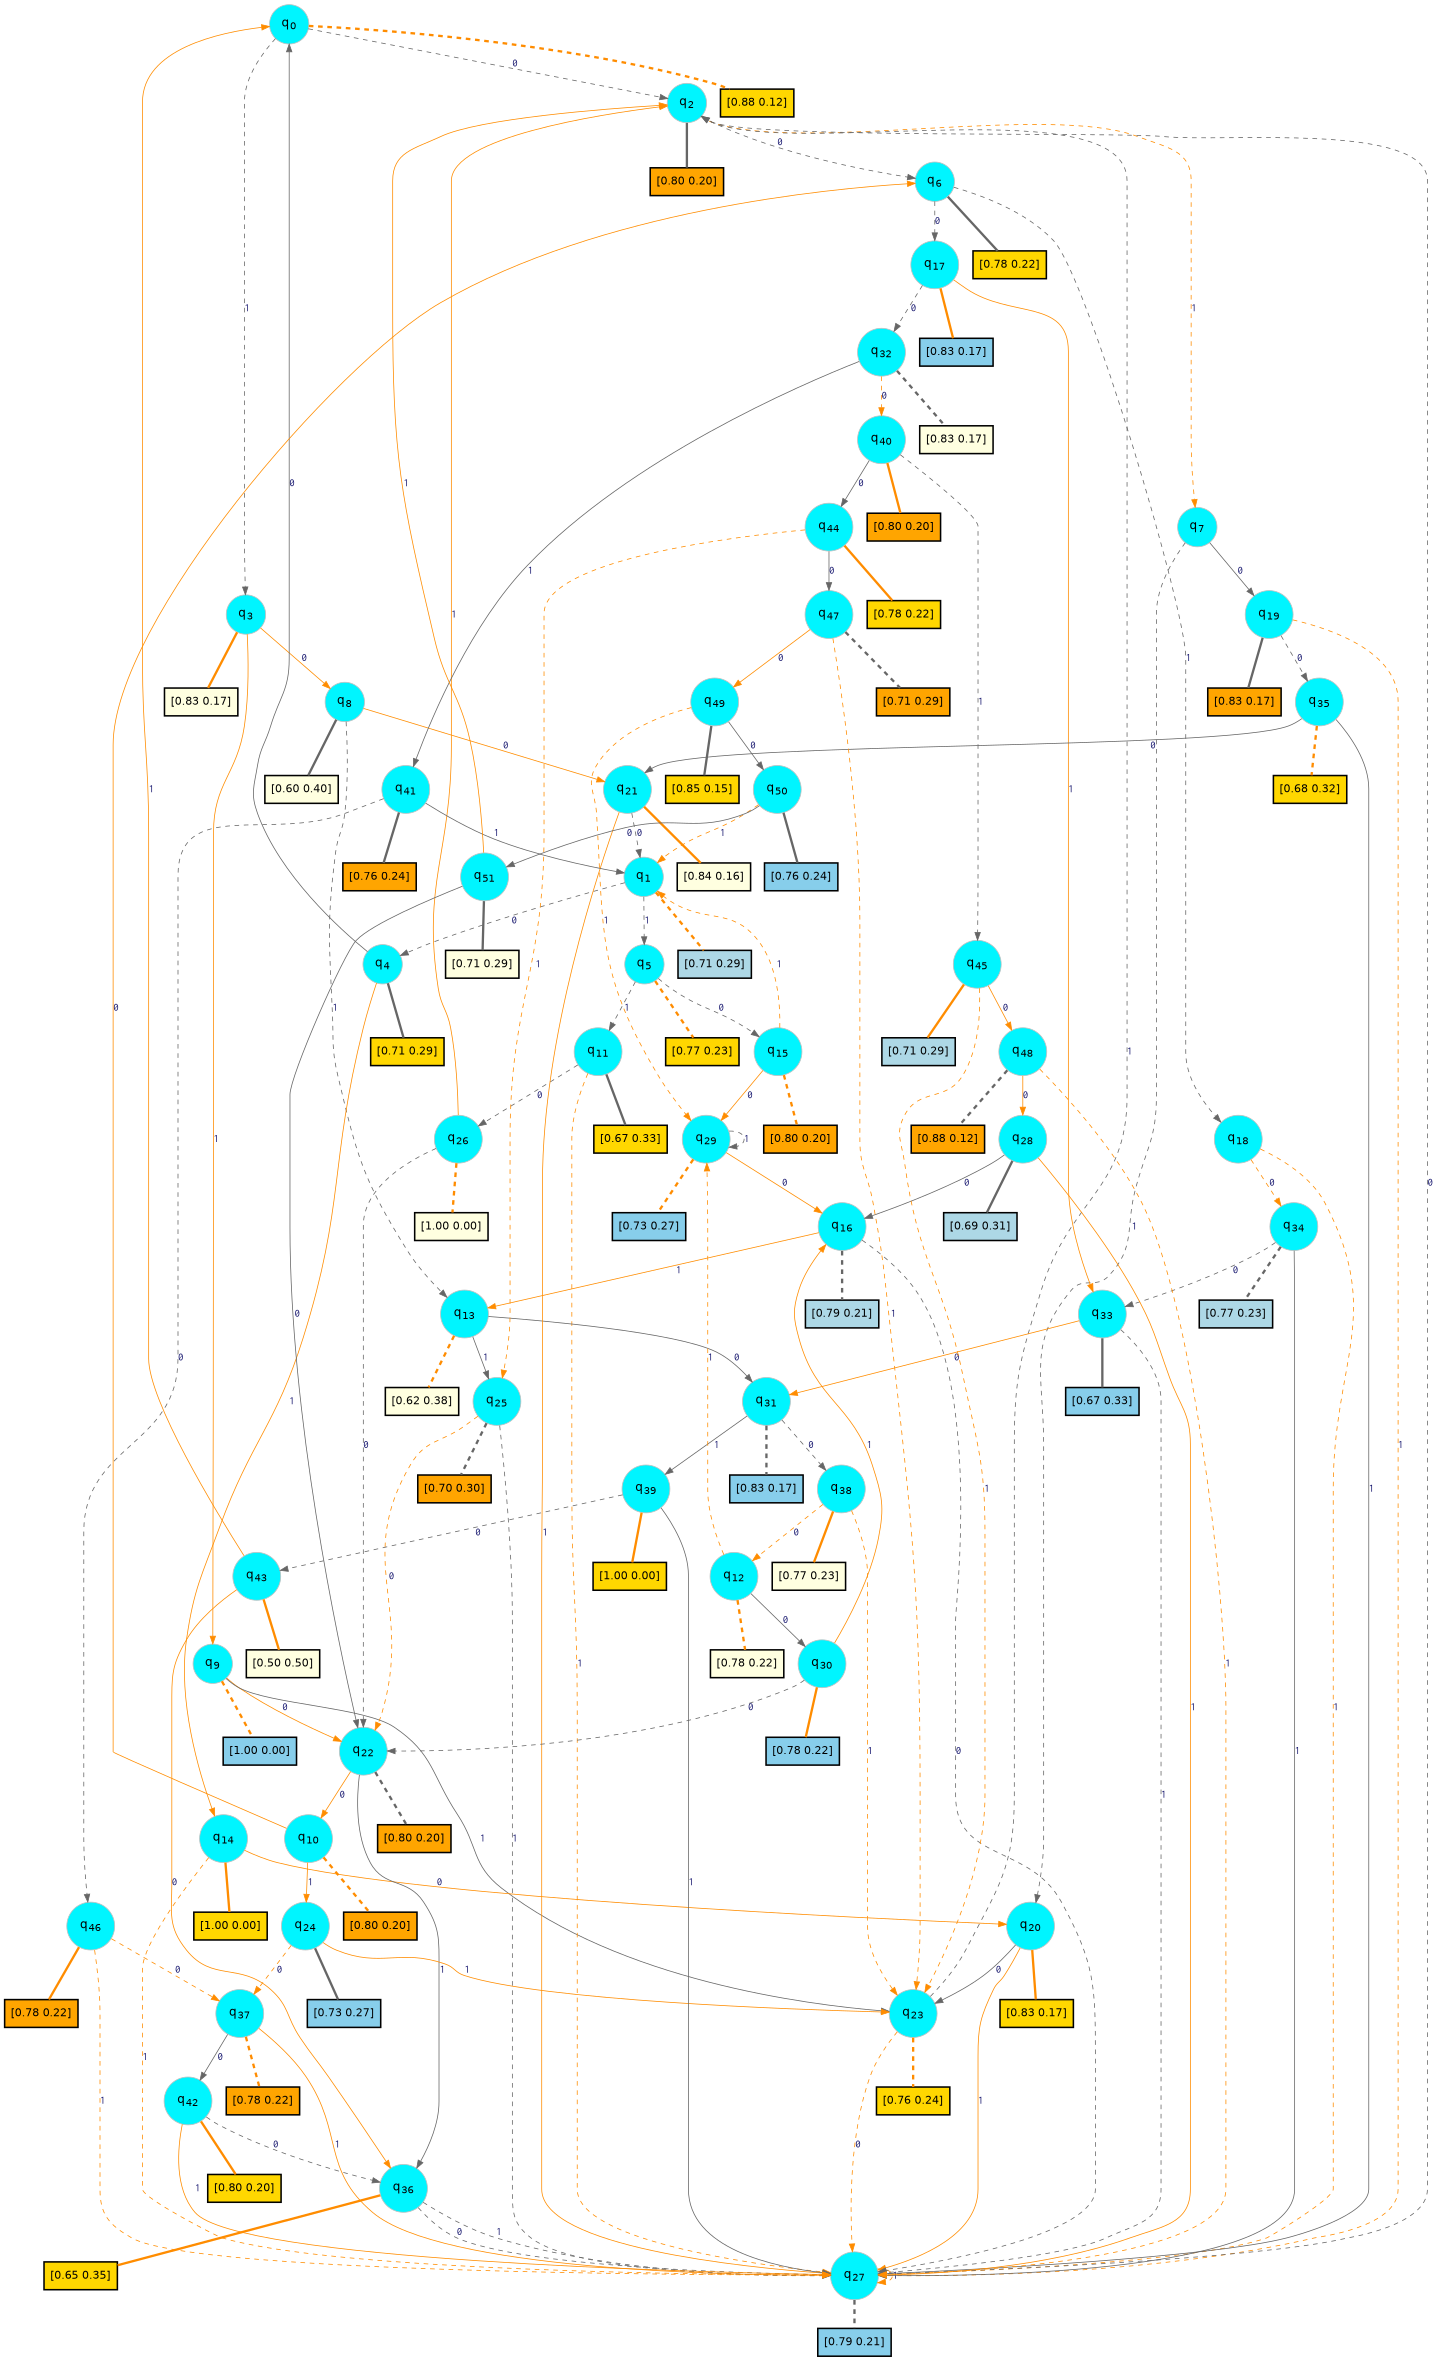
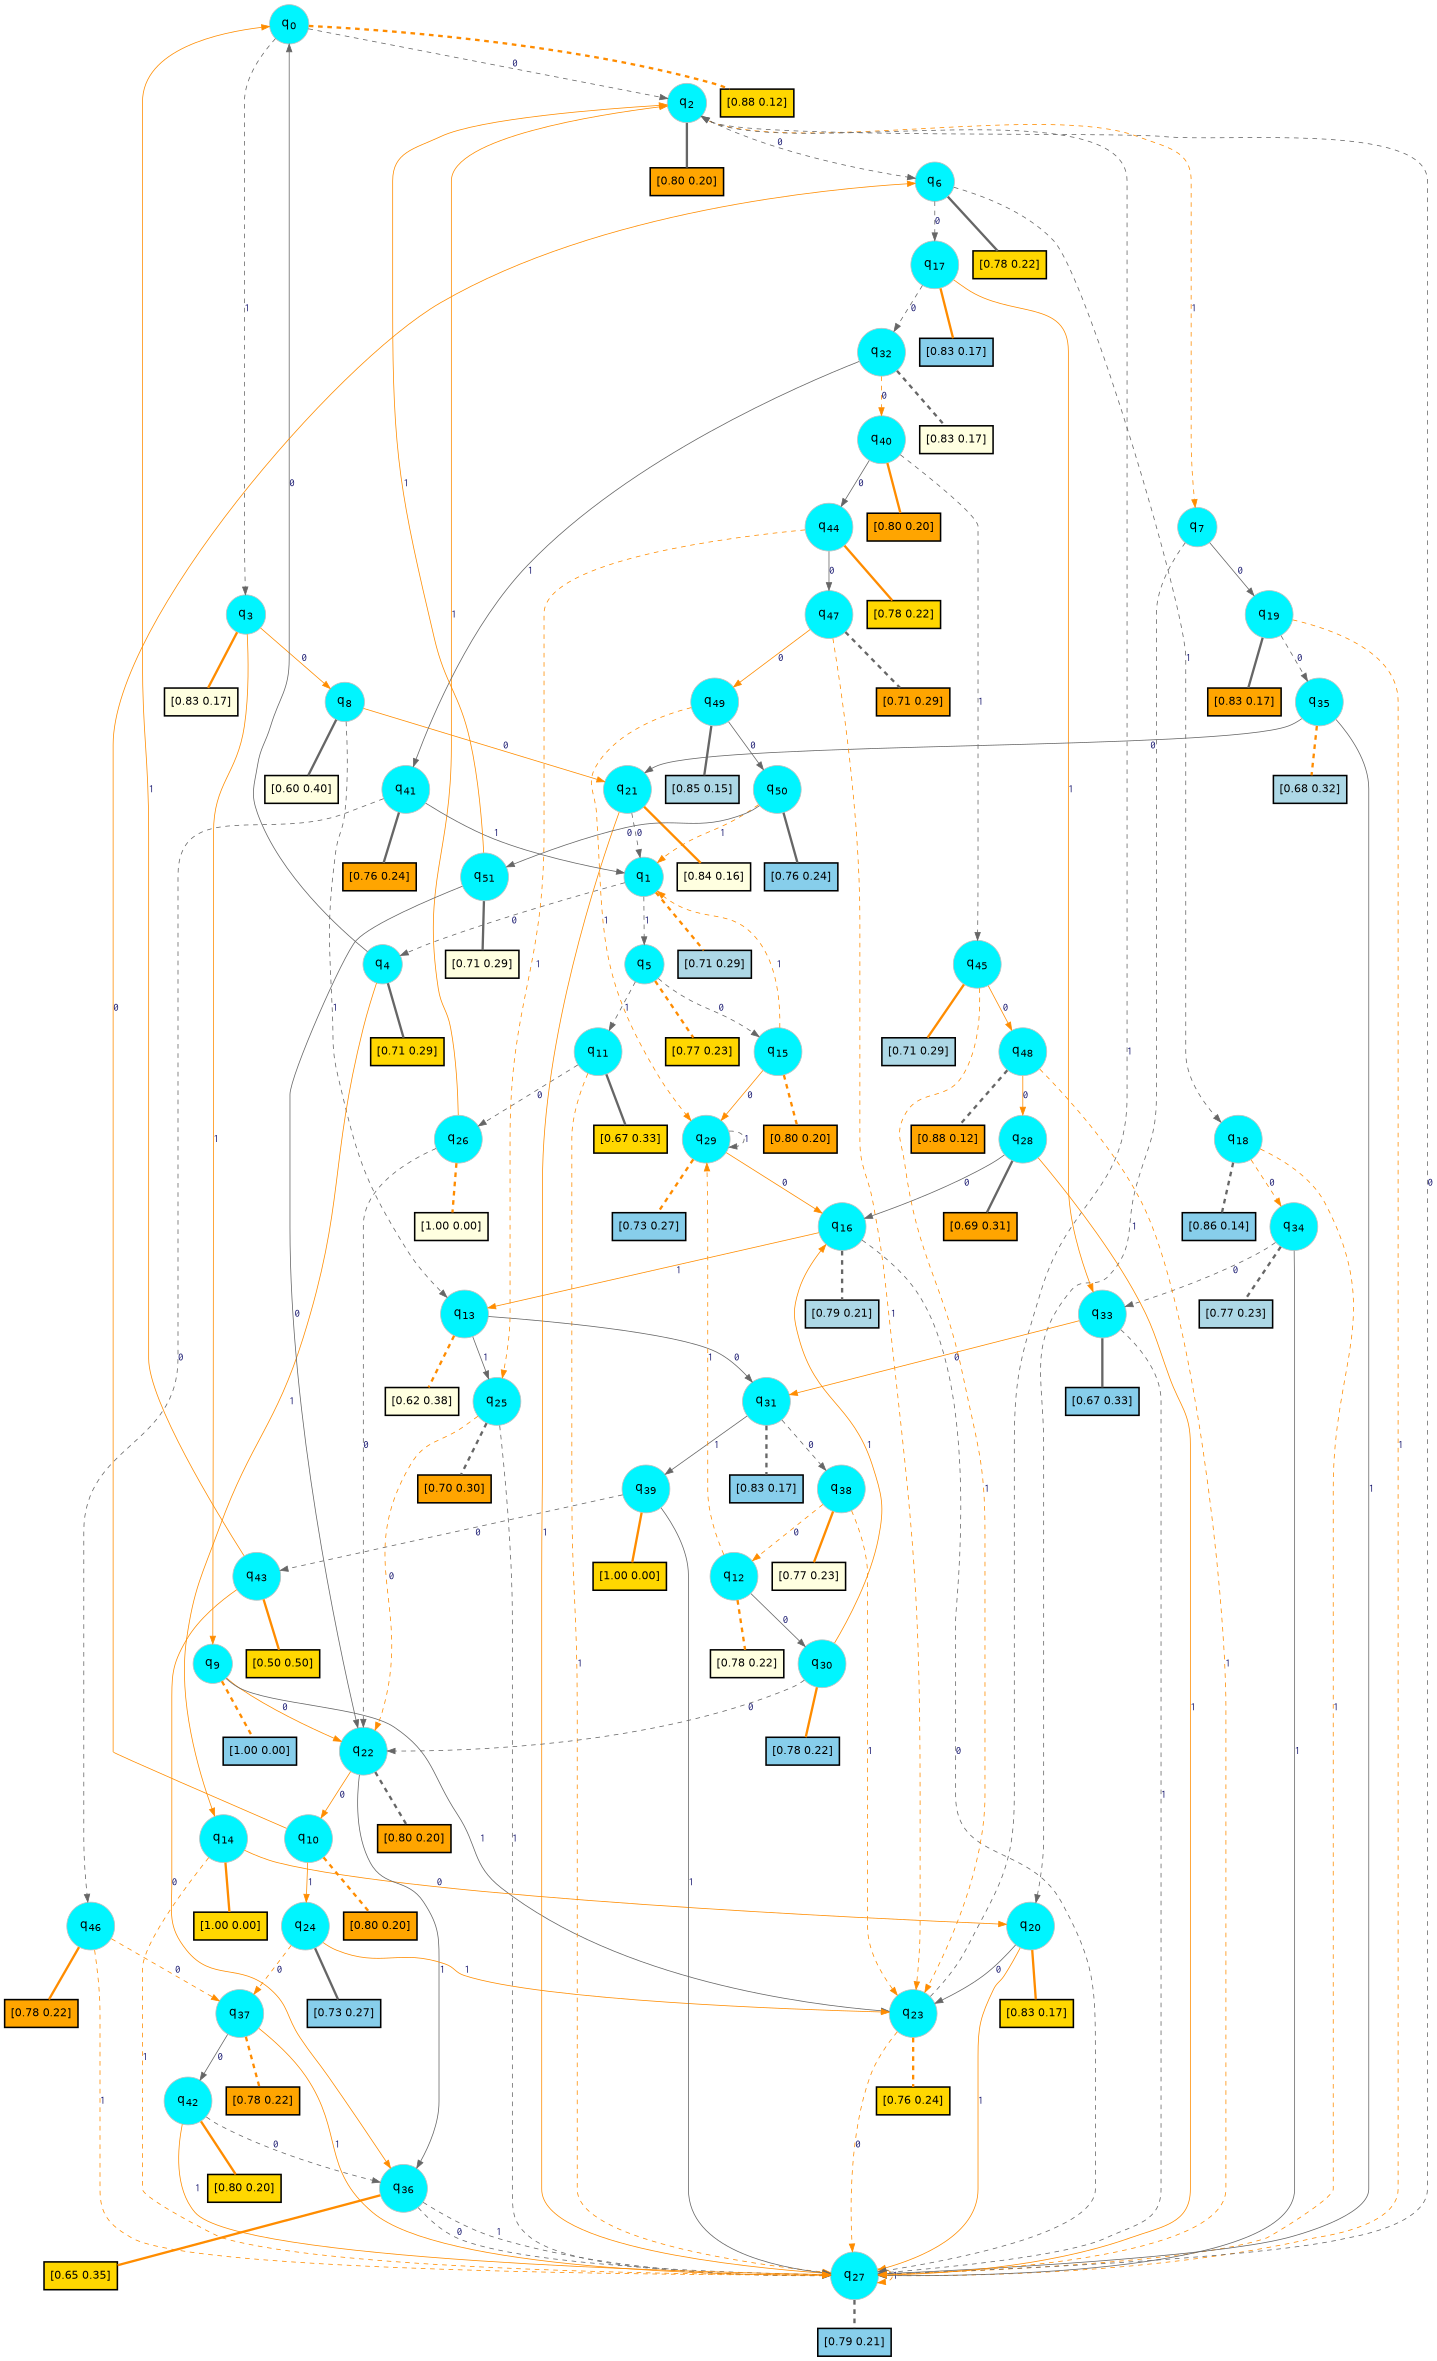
(702, 789) -> (702, 789)
(1310, 789) -> (1310, 789)
(980, 1227) -> (980, 1227)
none -> (1219, 1227)
(283, 1664) -> (283, 1664)
